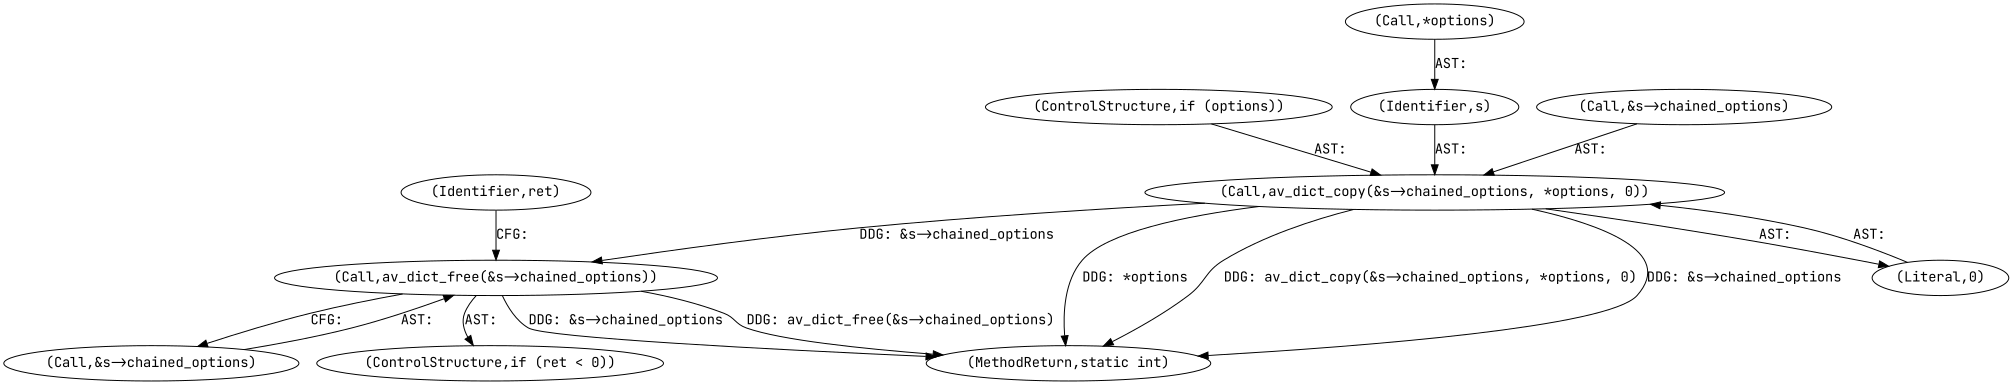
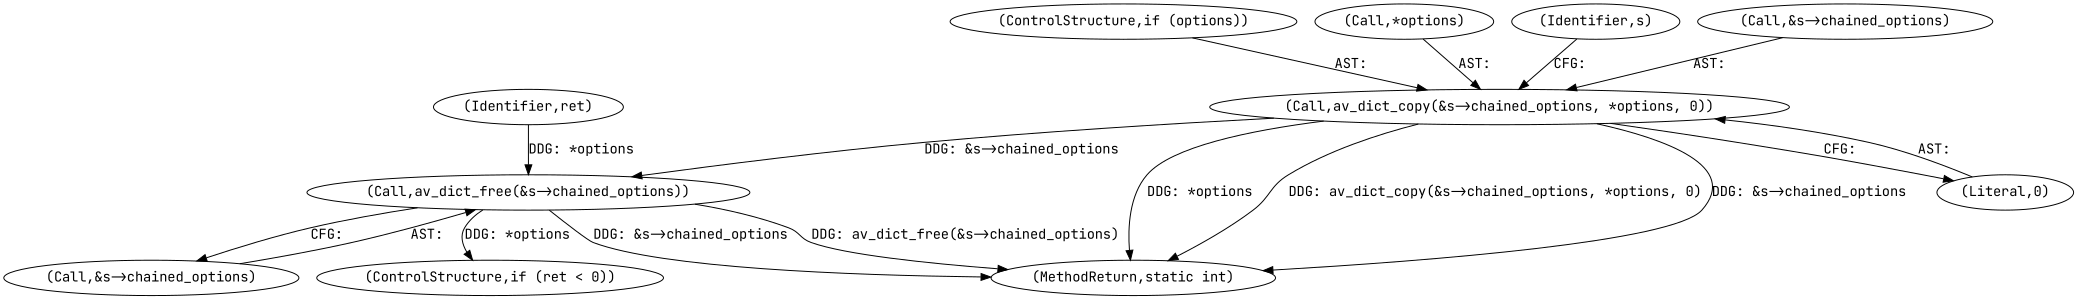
(1435, 59) -> (1448, 61)
(1455, 150) -> (1574, 64)
(517, 235) -> (581, 150)
(1779, 235) -> (1844, 150)
(485, 321) -> (518, 235)
